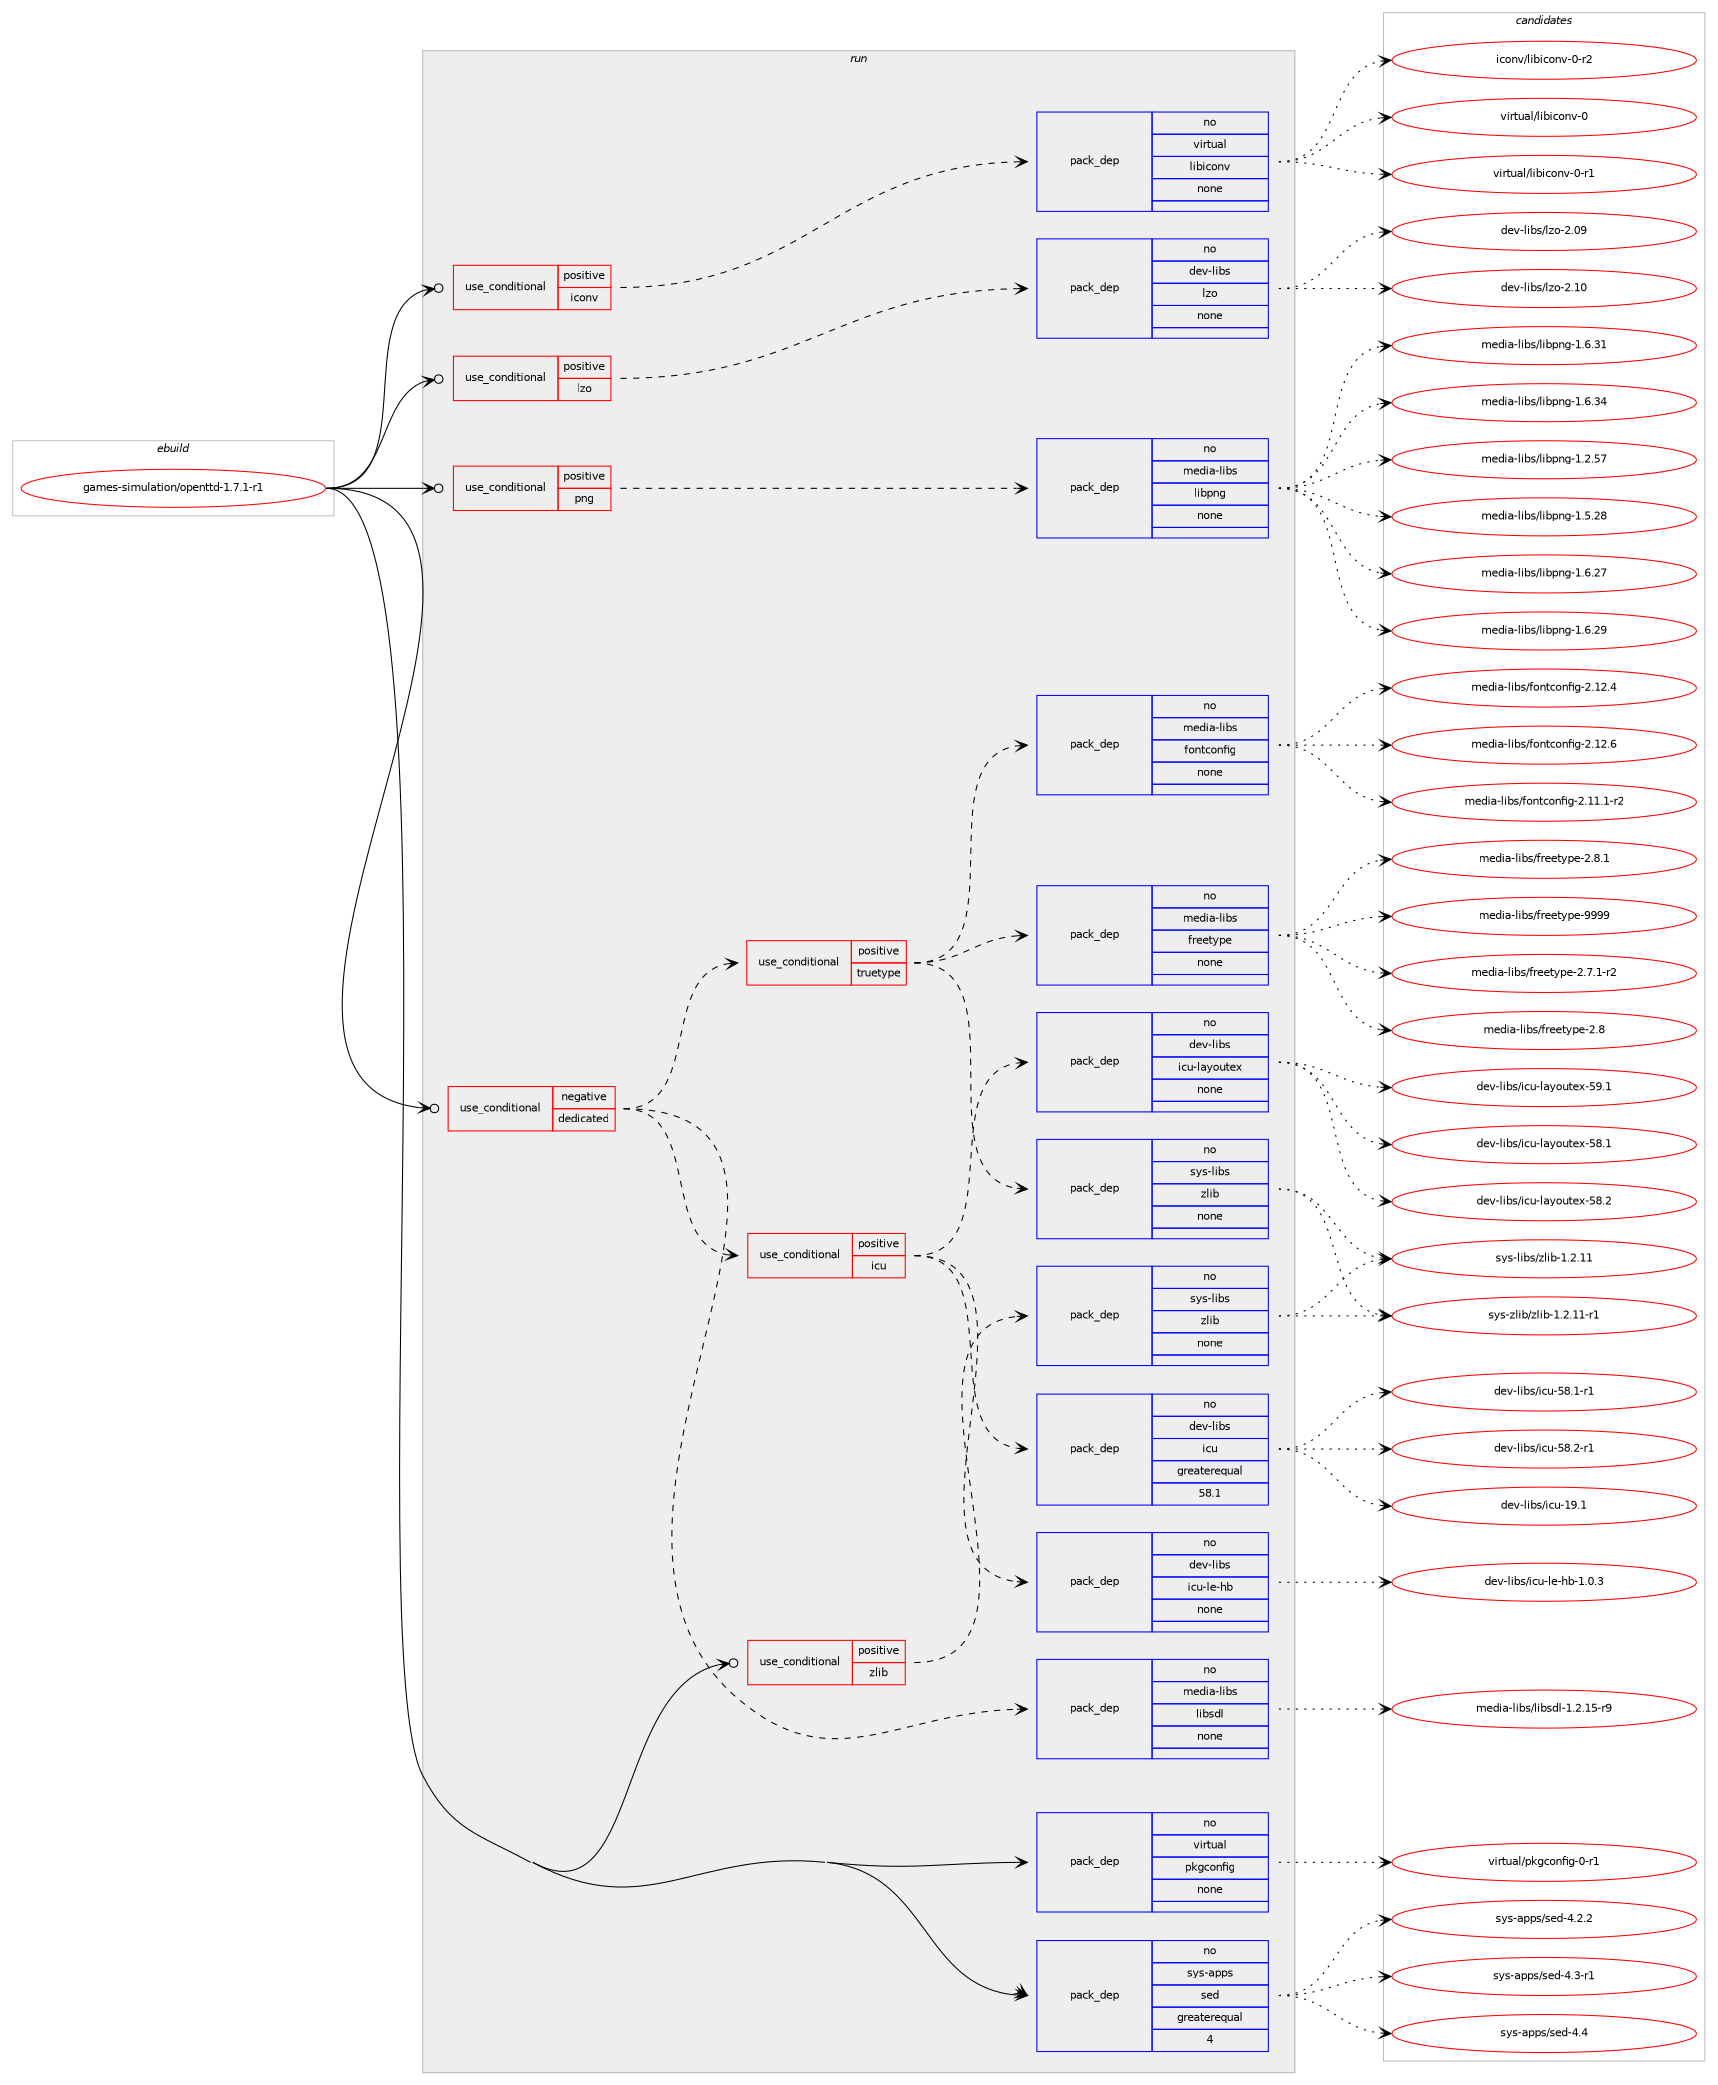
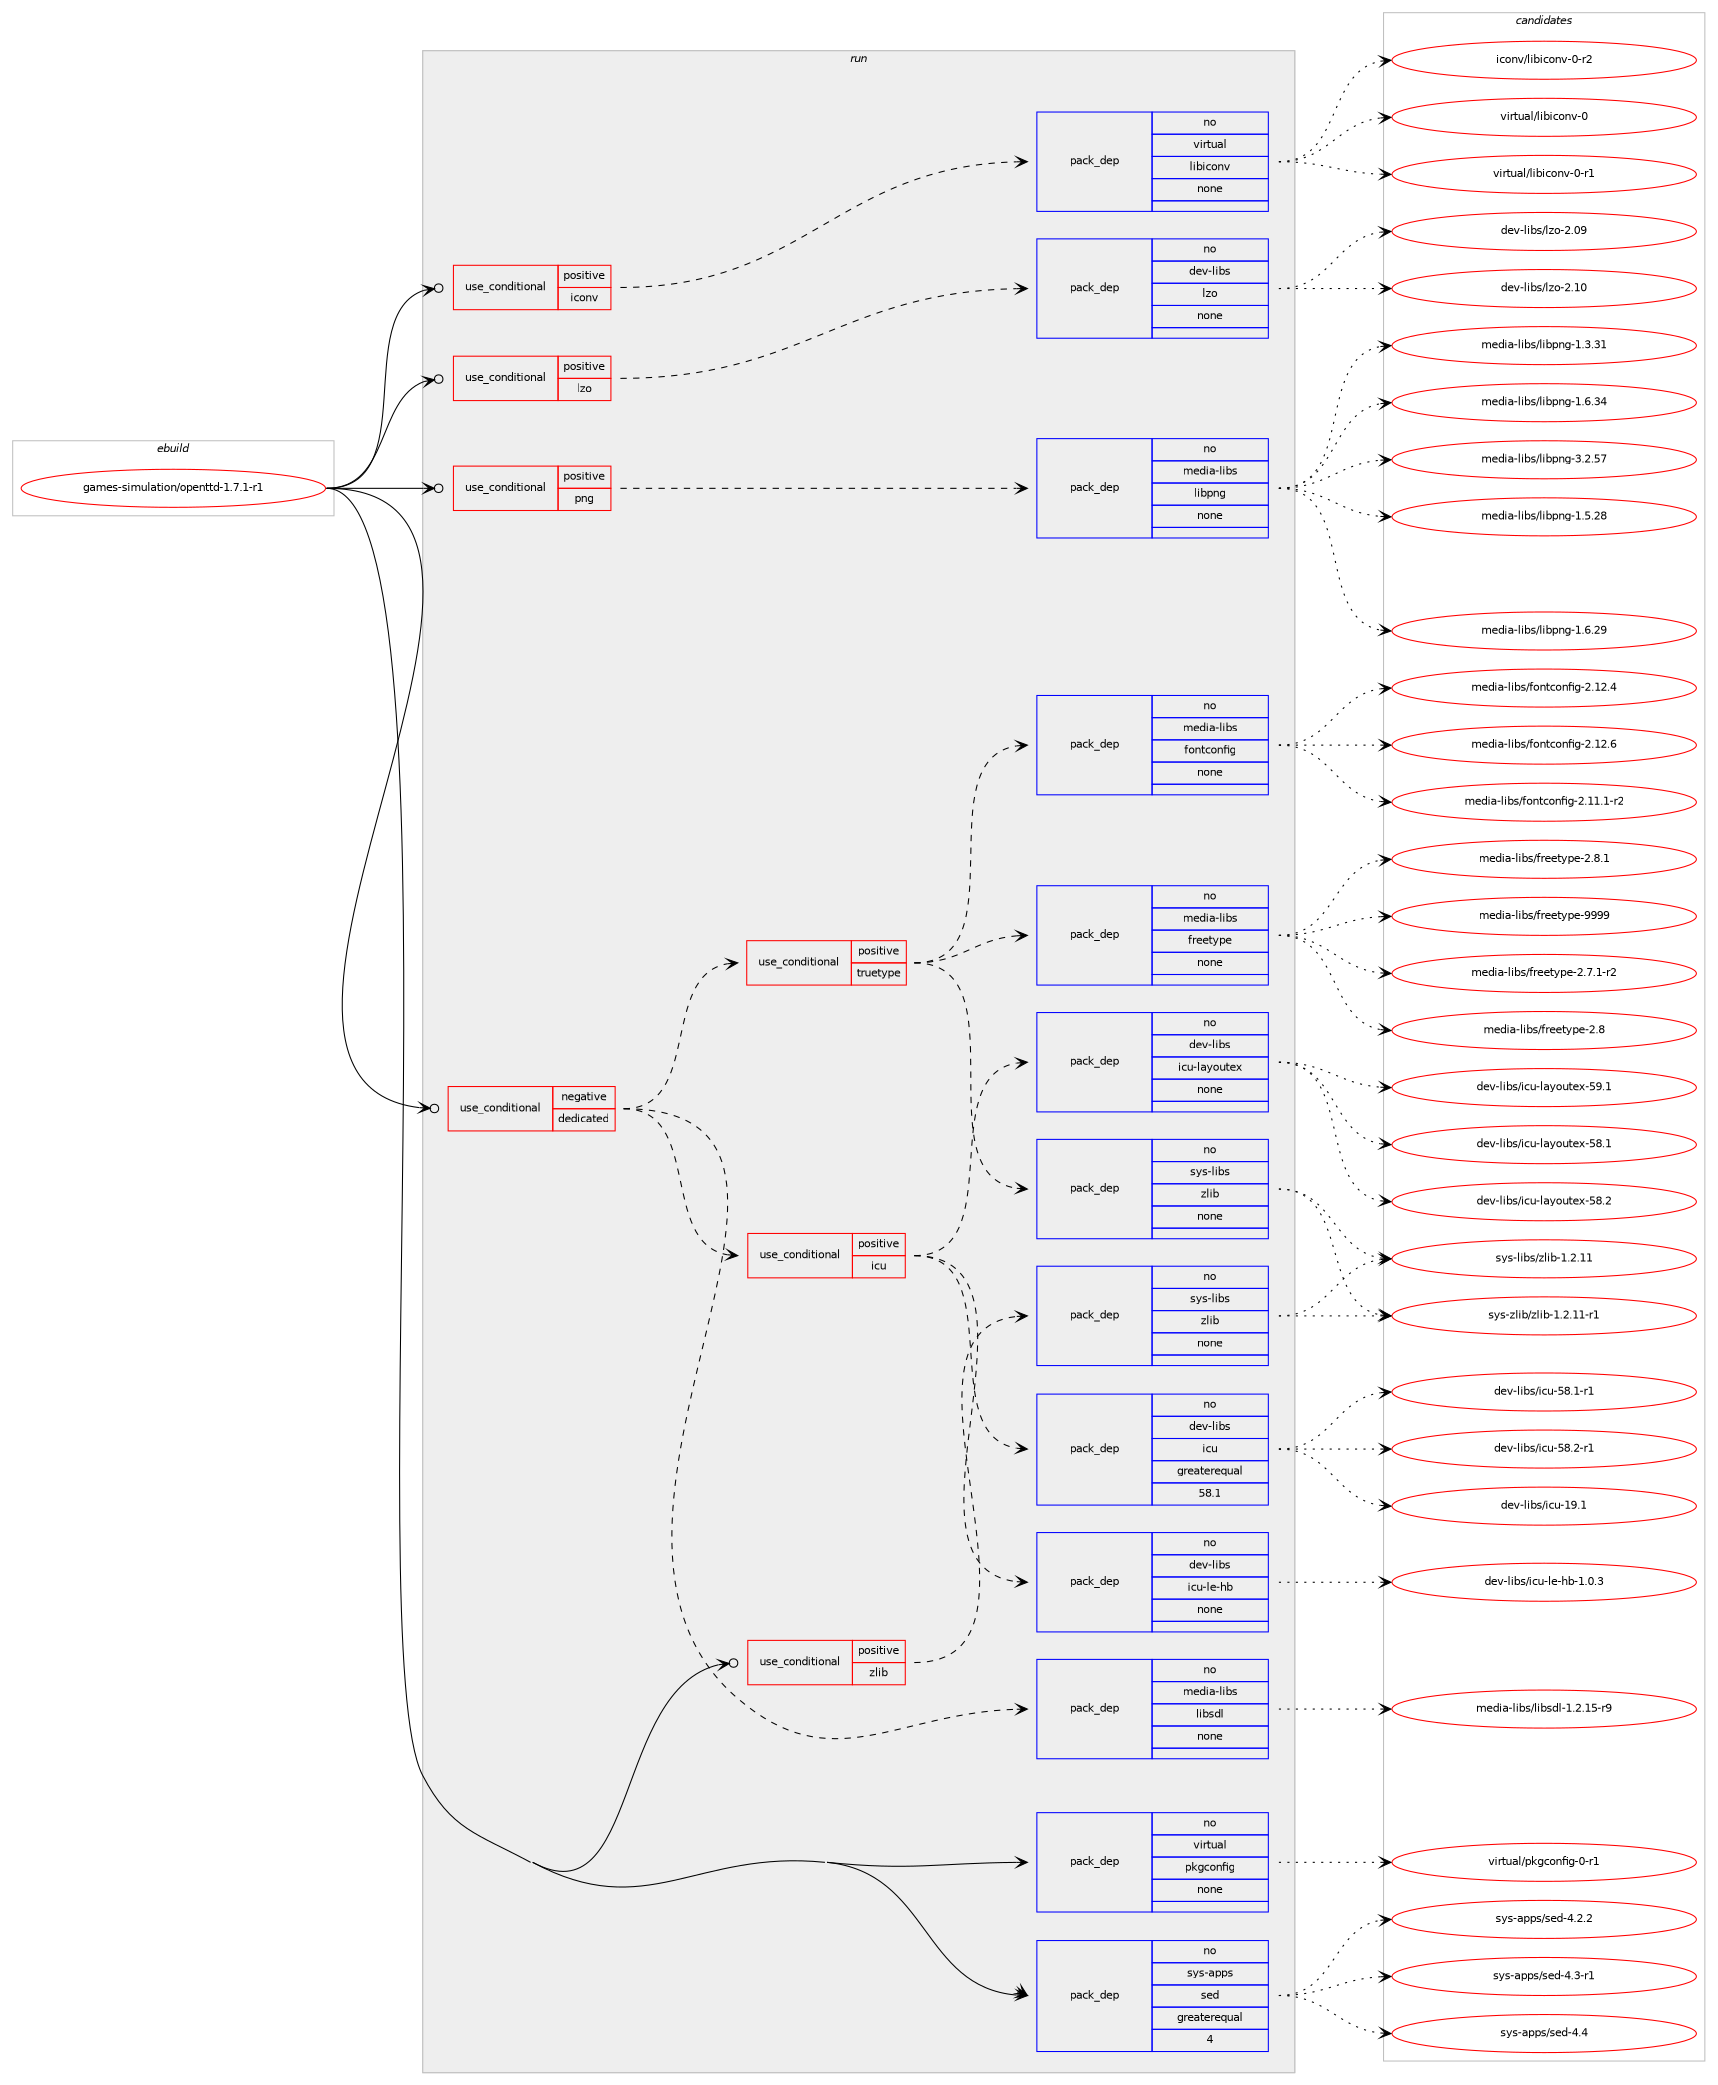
(1544, 346) -> (1544, 346)
(1544, 460) -> (1544, 460)
(1544, 574) -> none
